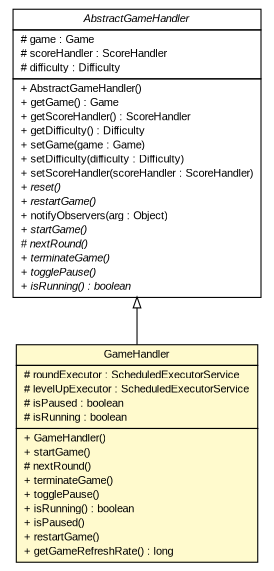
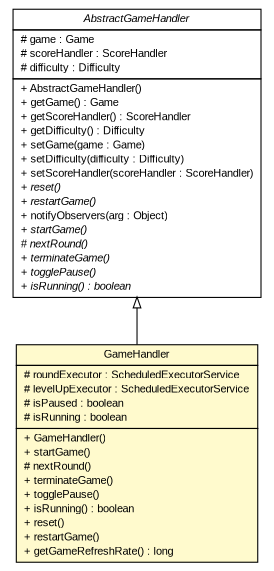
(54, 523) -> (44, 523)
